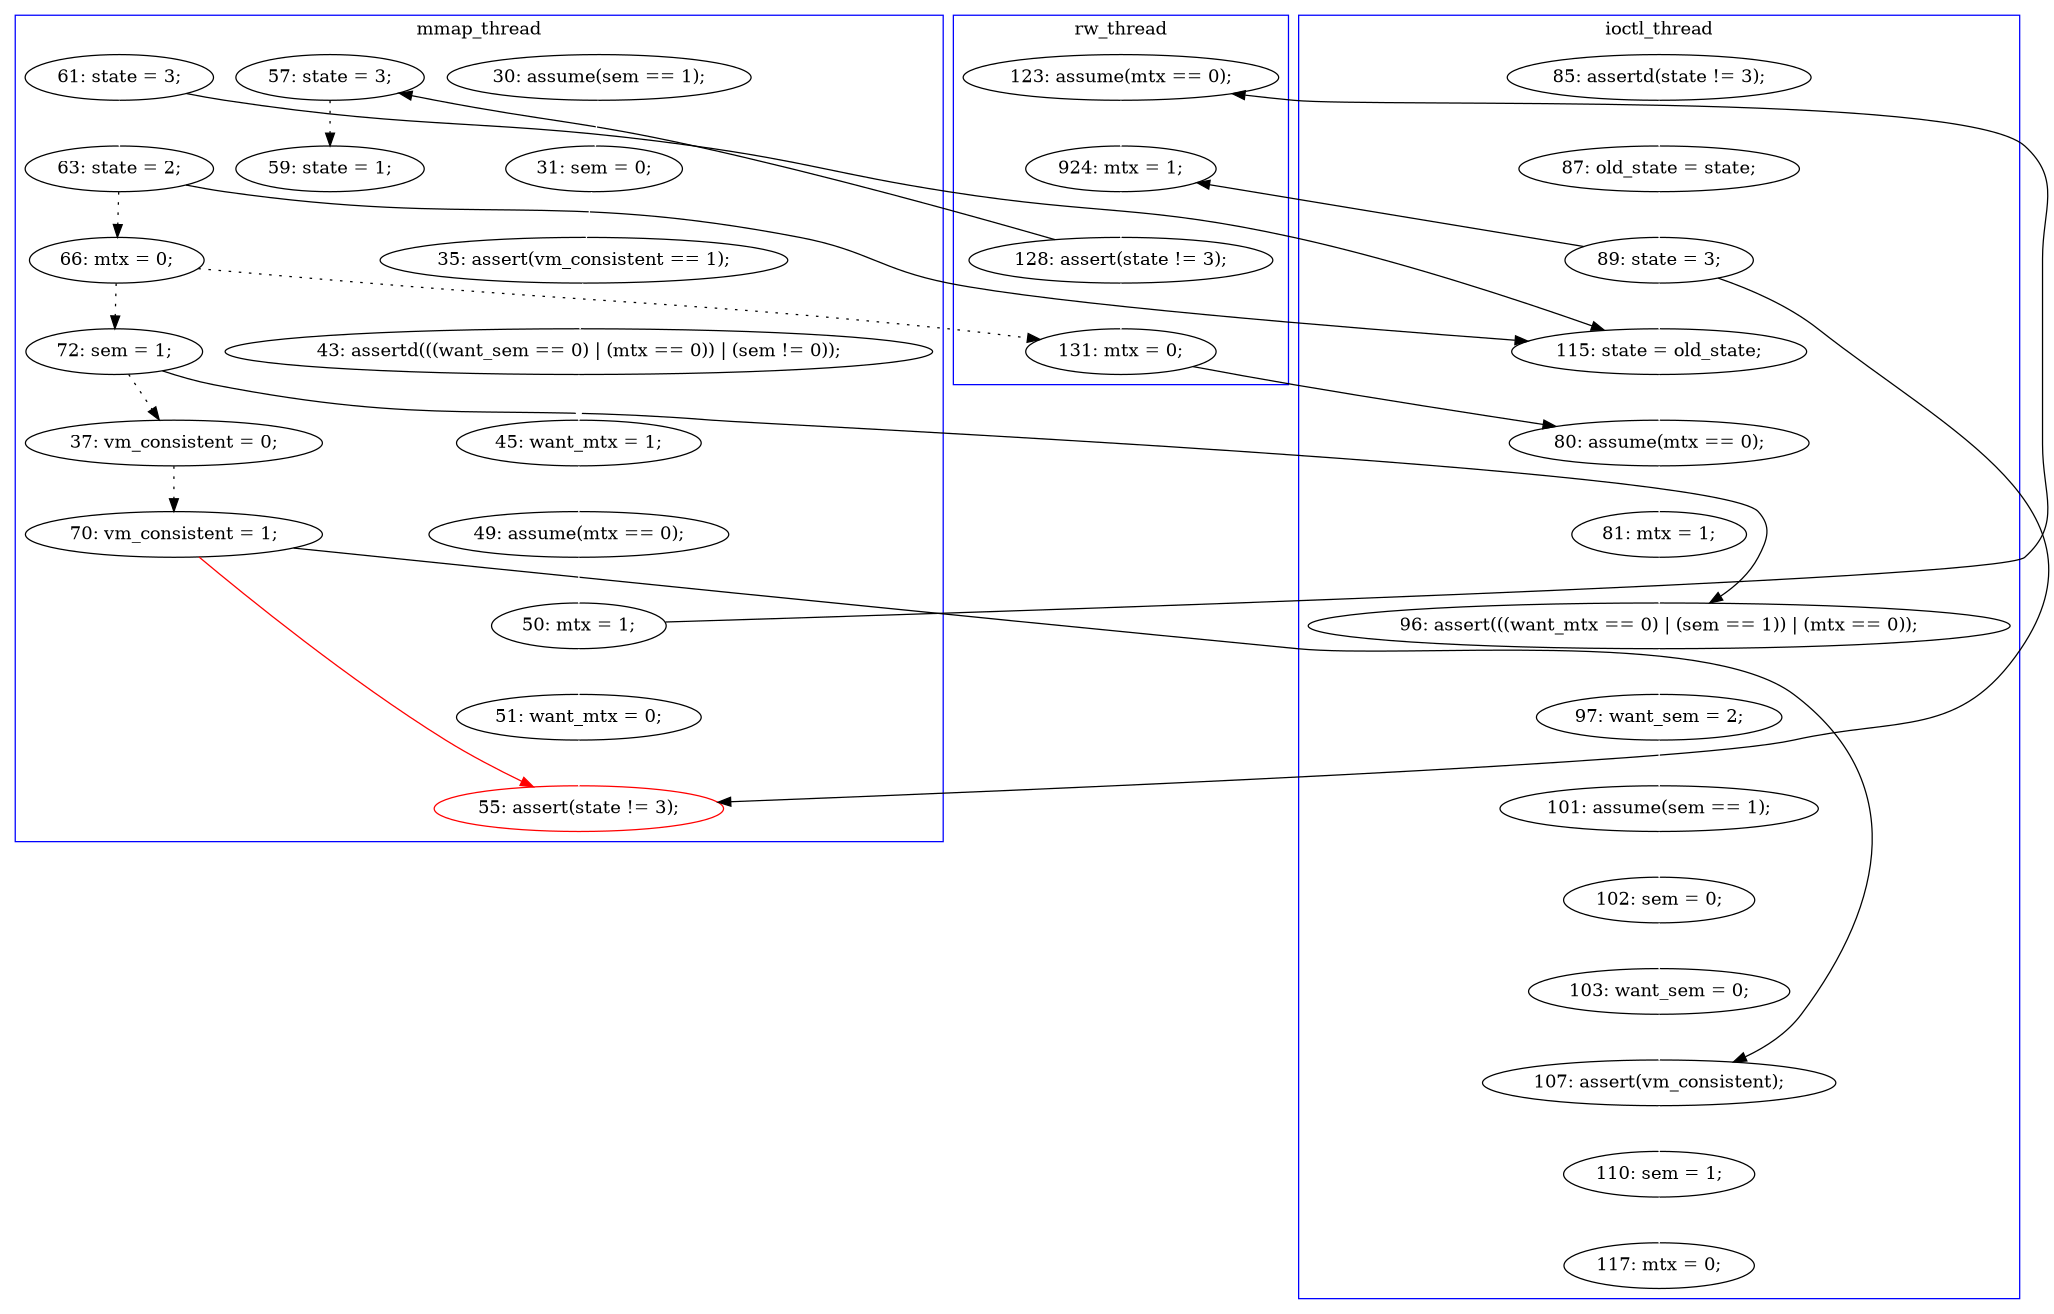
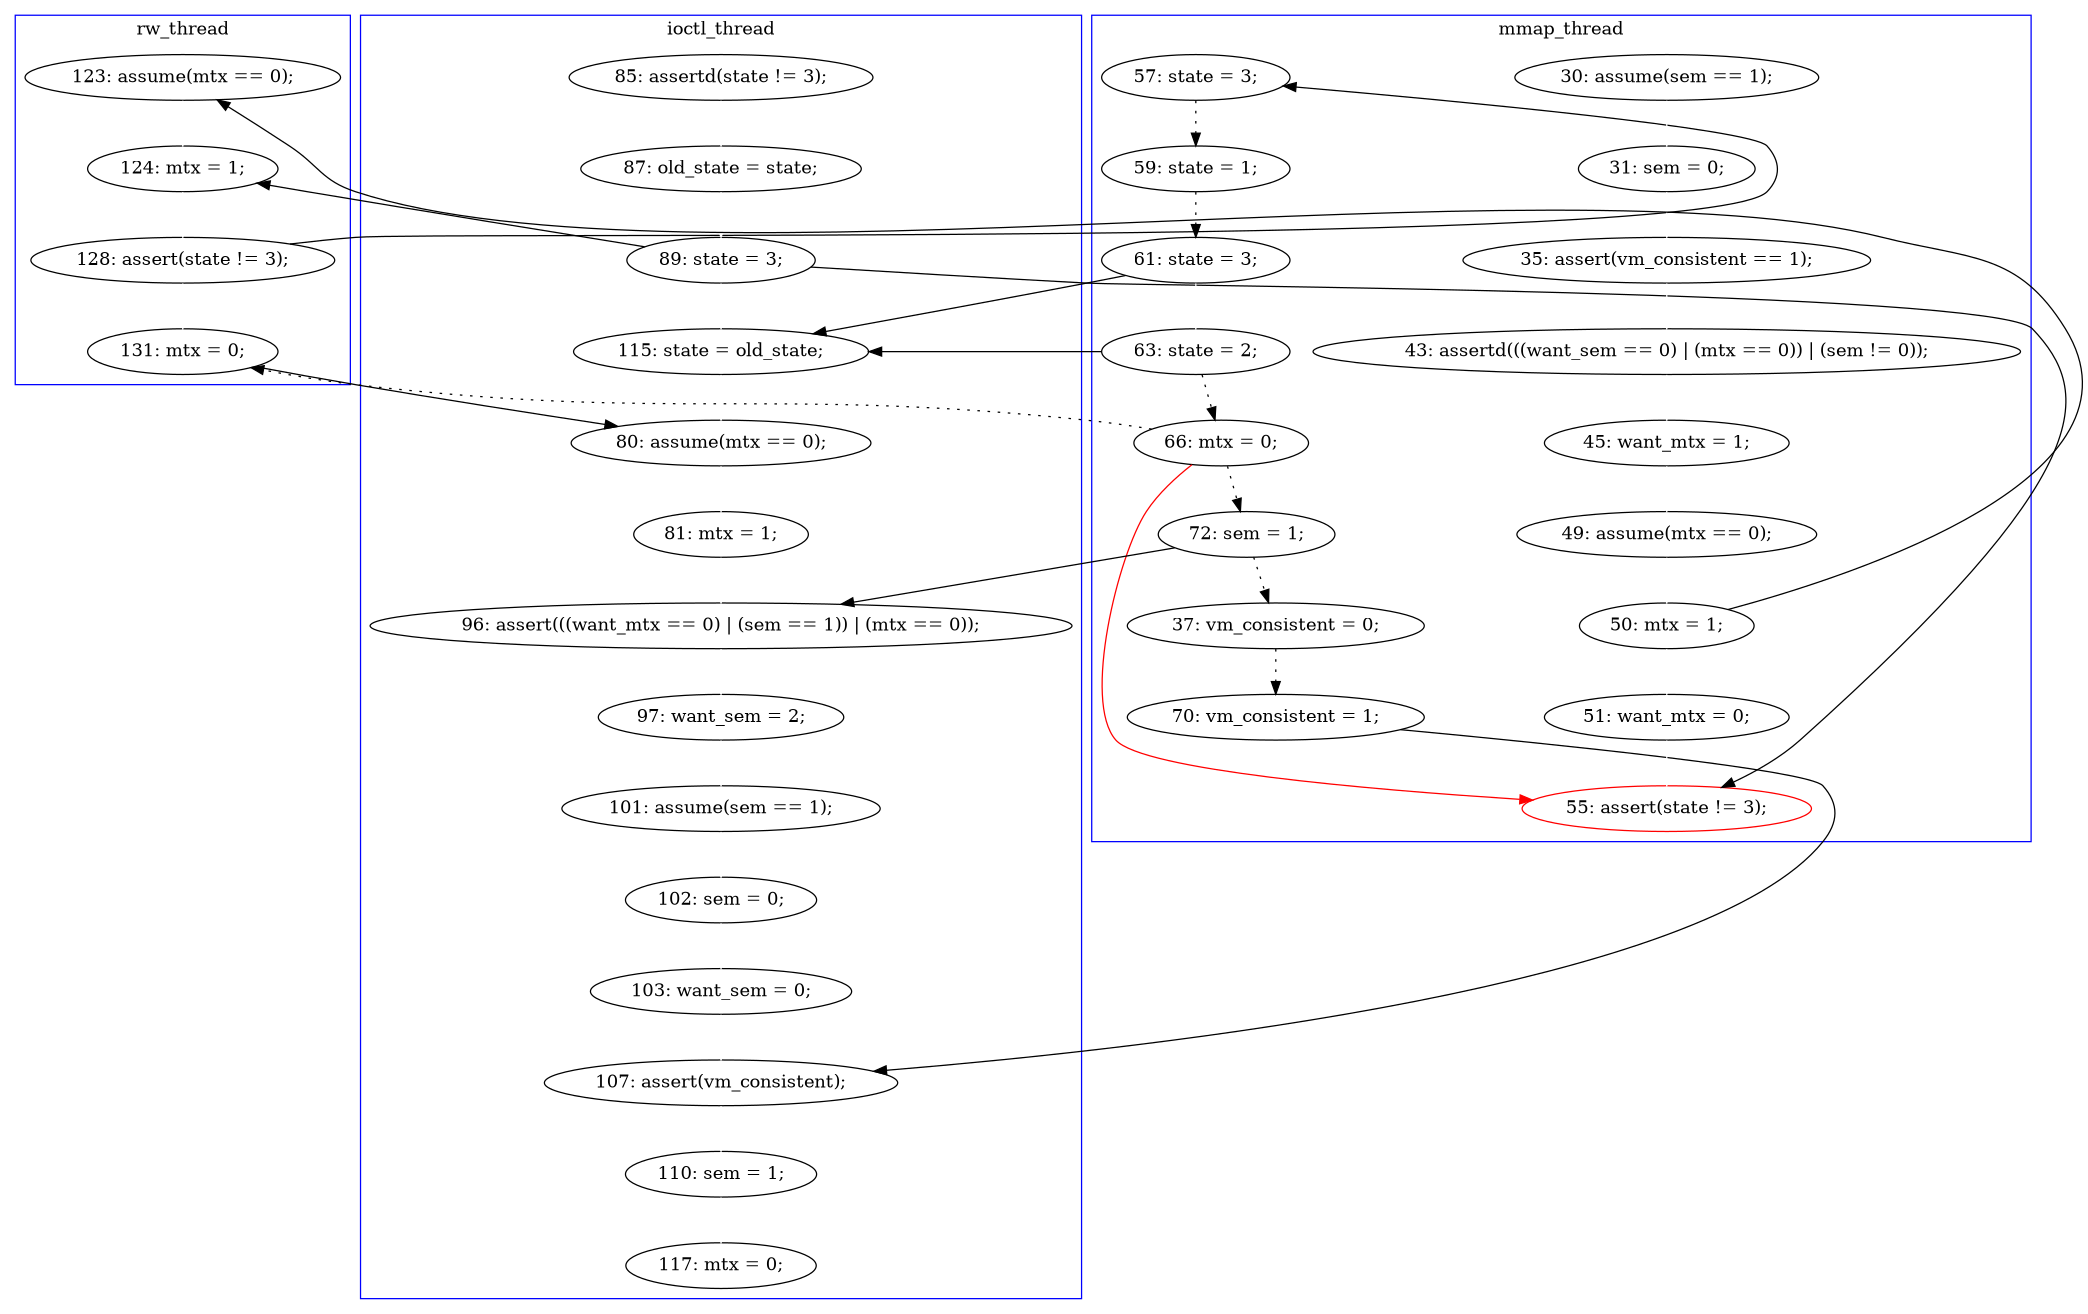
(1121, 169) -> (183, 169)
none -> (1196, 208)
(354, 678) -> (1165, 760)
